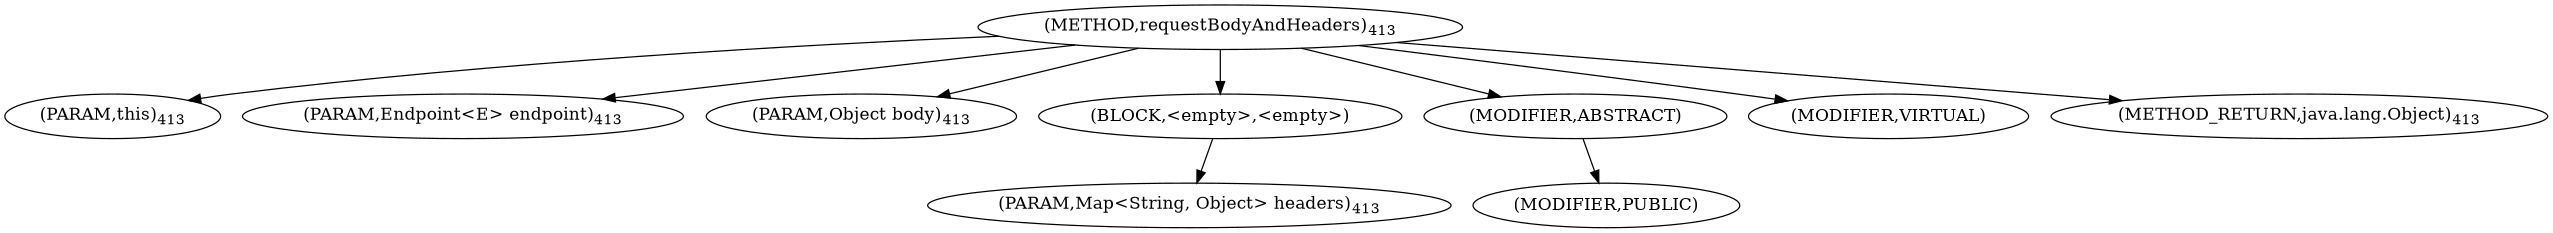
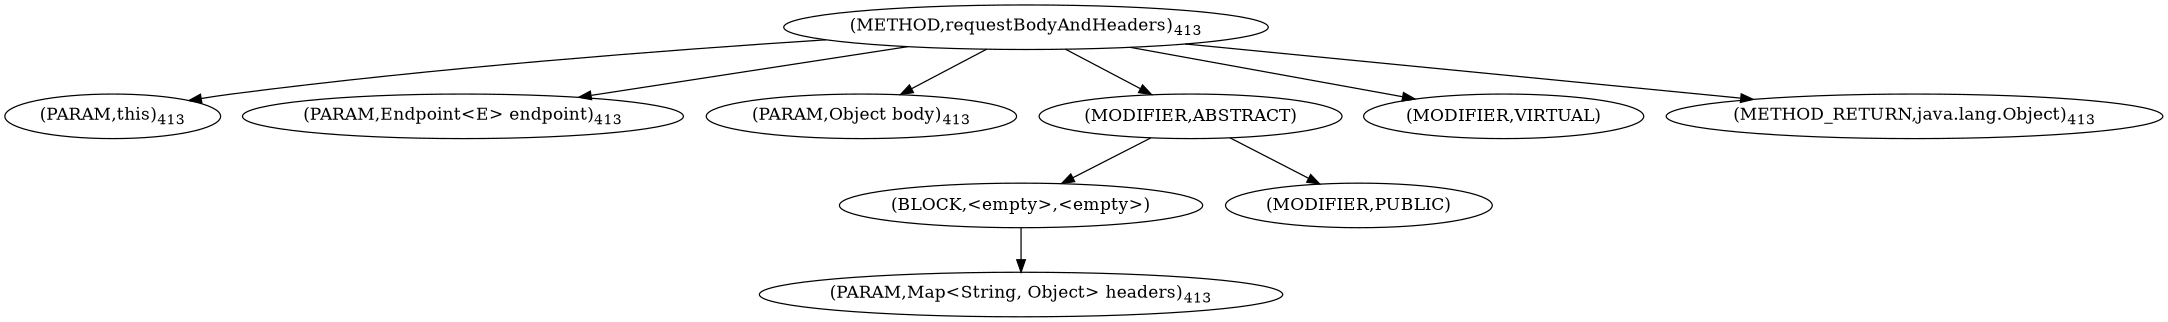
(1220, 66) -> (1112, 158)
